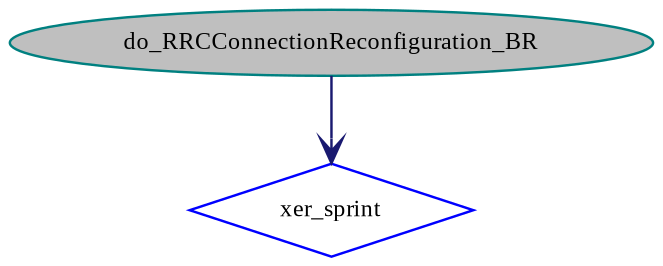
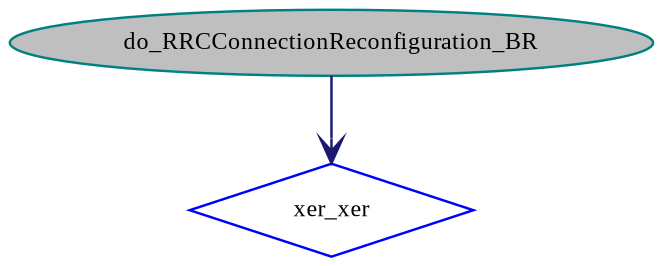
(331, 210) -> (331, 210)
